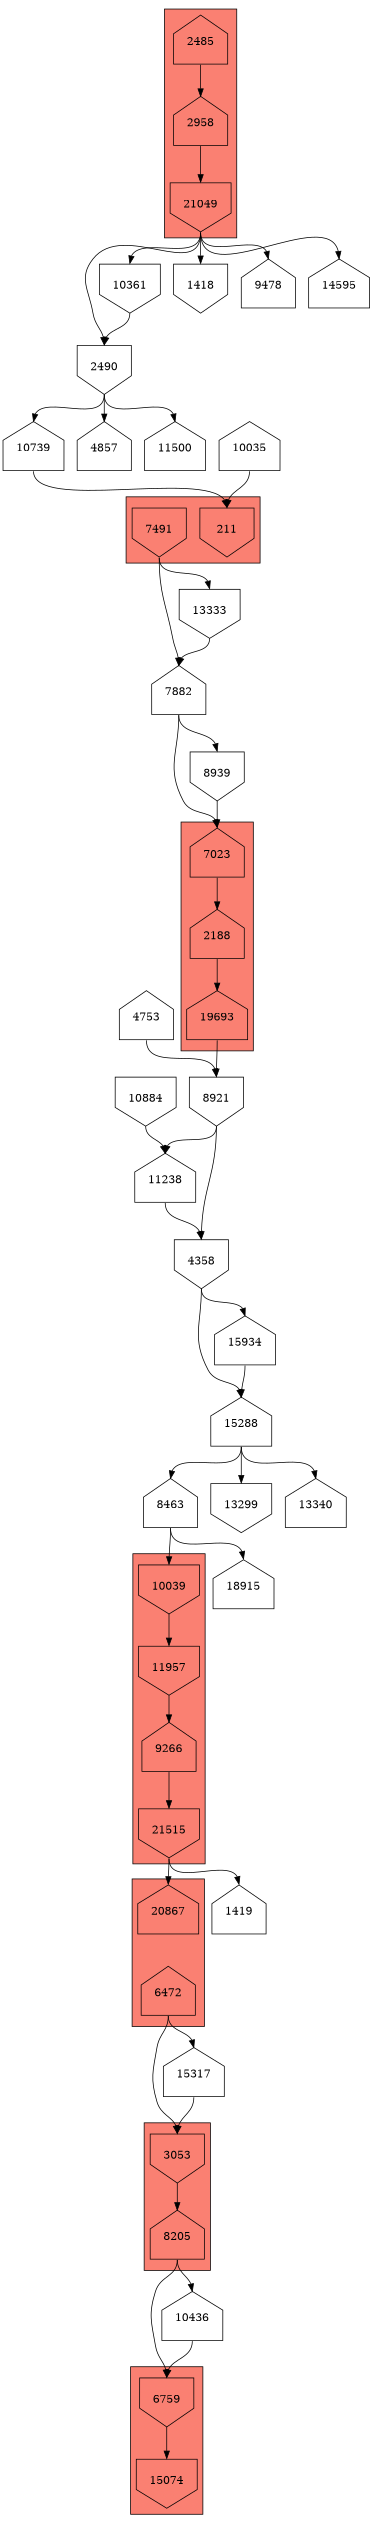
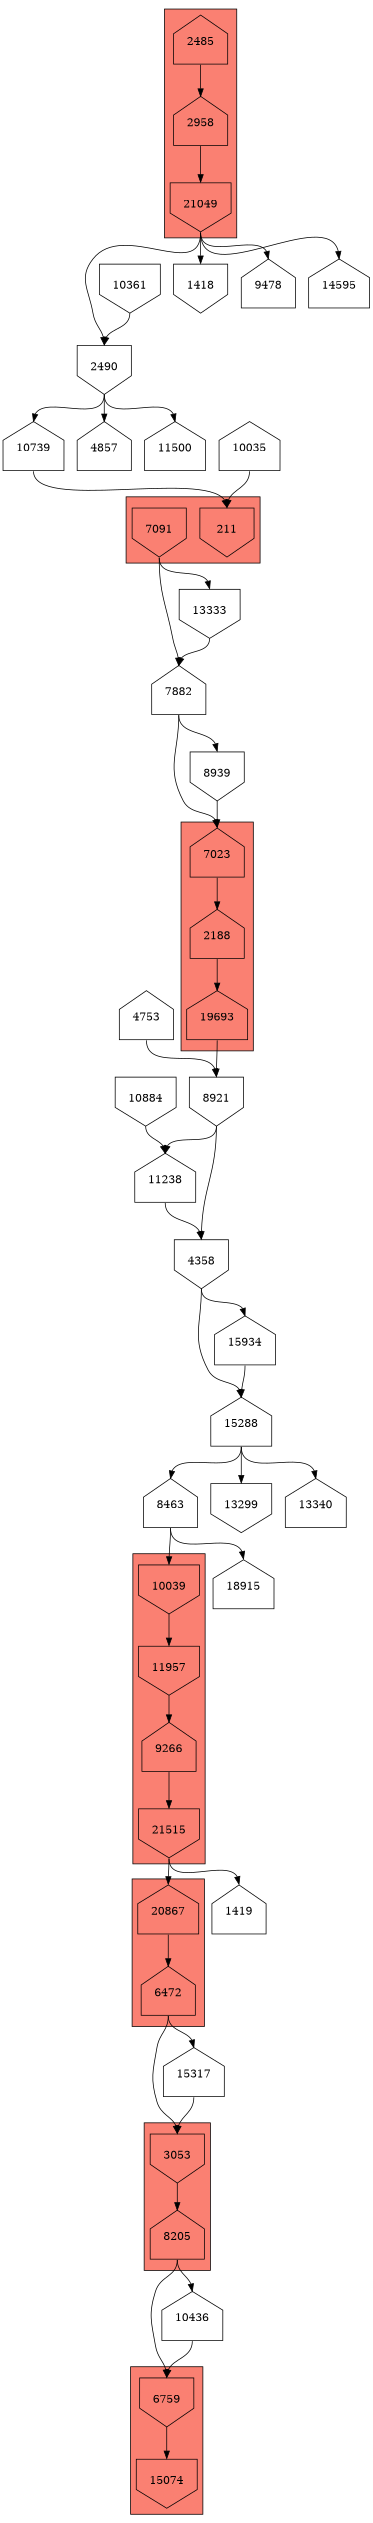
(187, 247) -> none
(159, 530) -> (159, 530)
none -> (168, 1947)
